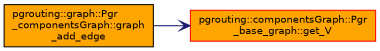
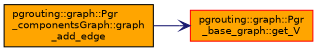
(283, 26) -> (252, 26)
